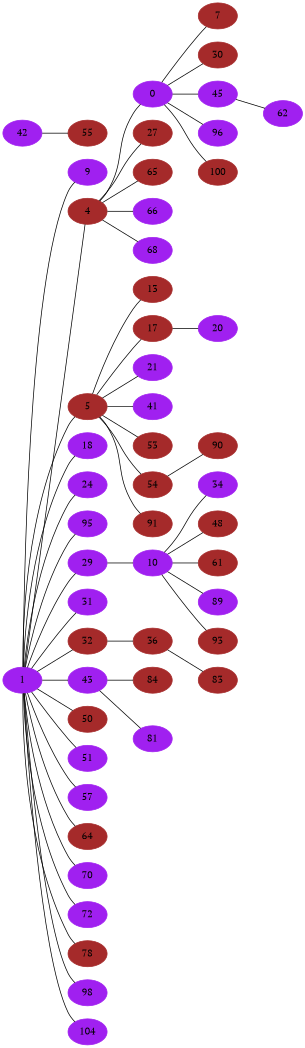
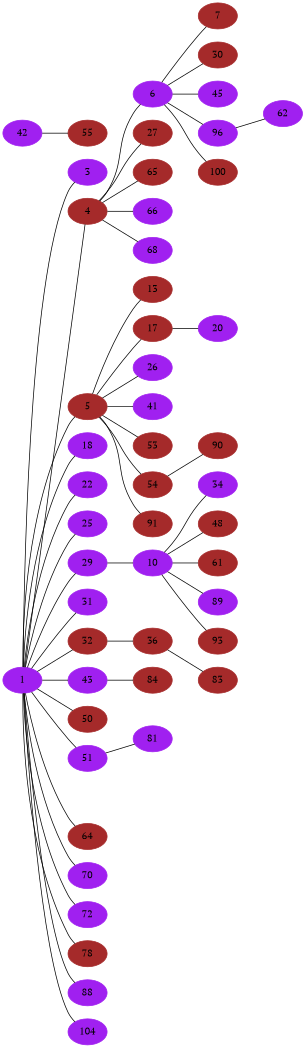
(153, 94) -> (153, 94)
(250, 104) -> (250, 123)
(88, 172) -> (88, 172)
(153, 368) -> (153, 368)
(88, 485) -> (88, 485)
(88, 524) -> (88, 524)
(120, 710) -> (120, 749)
(88, 797) -> none
(88, 993) -> (88, 993)
